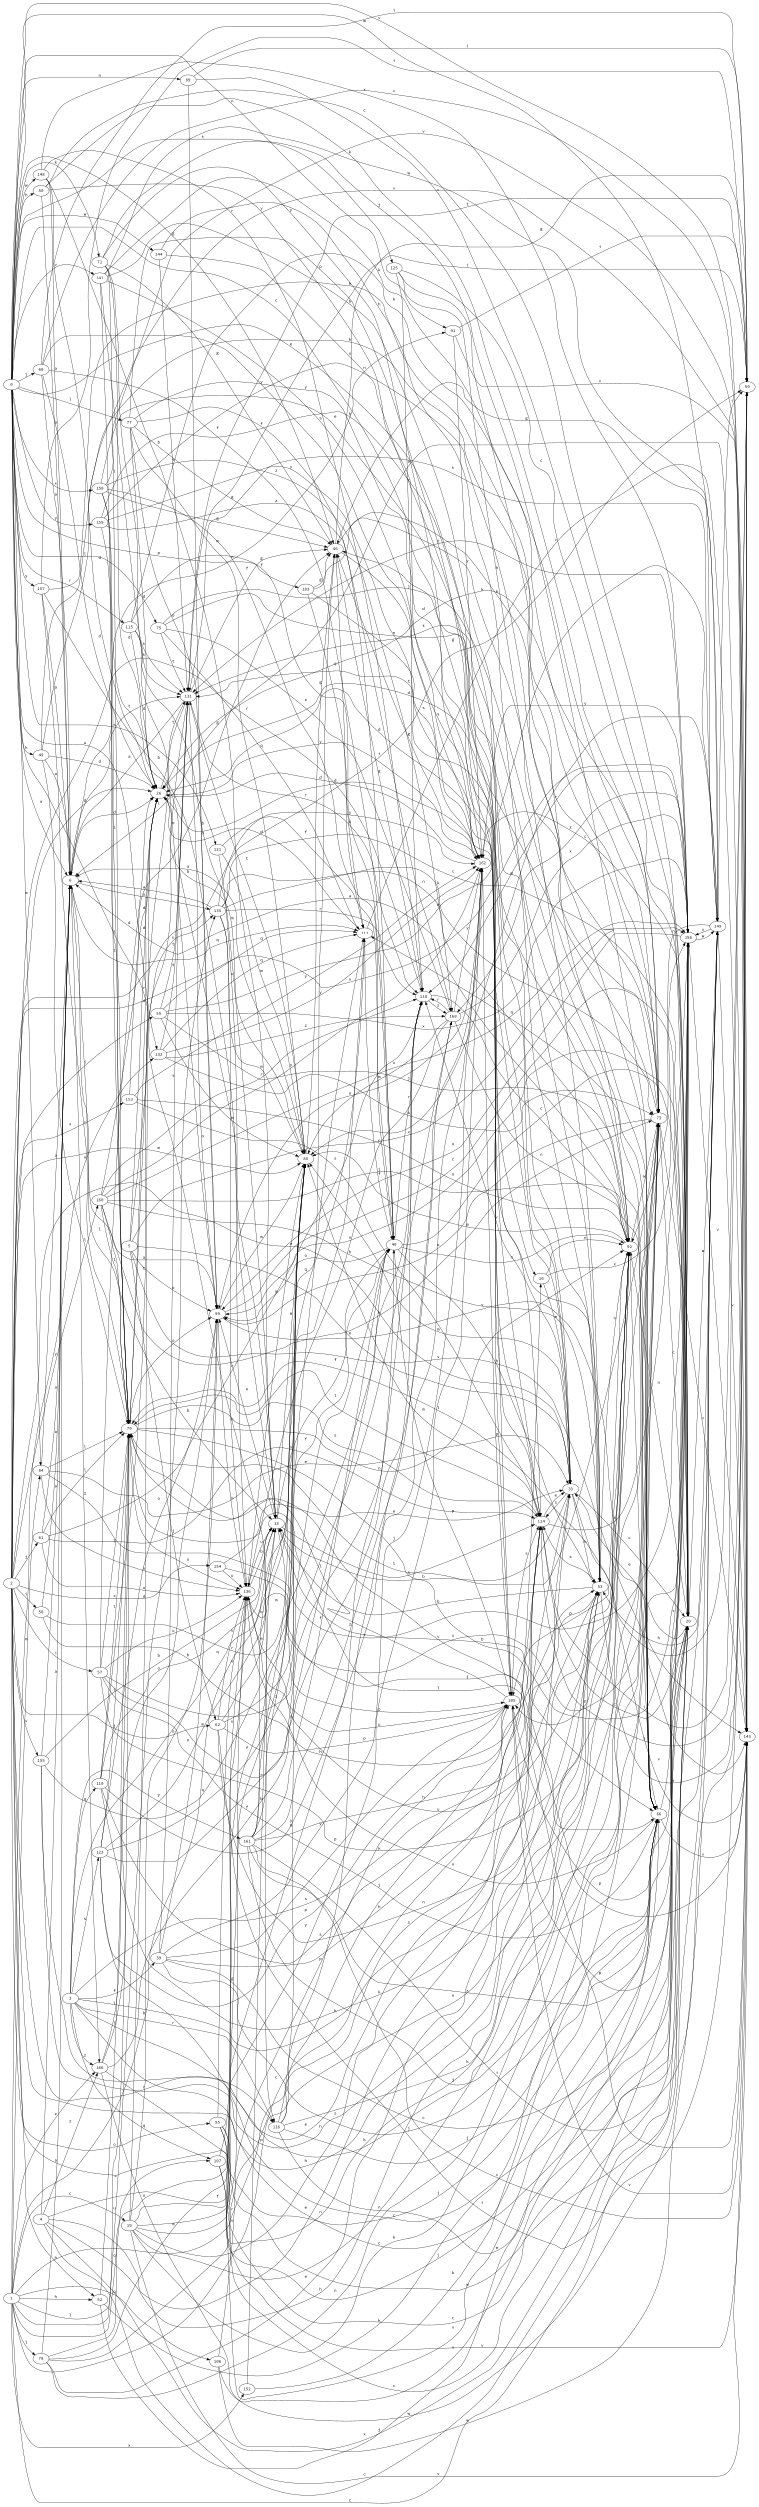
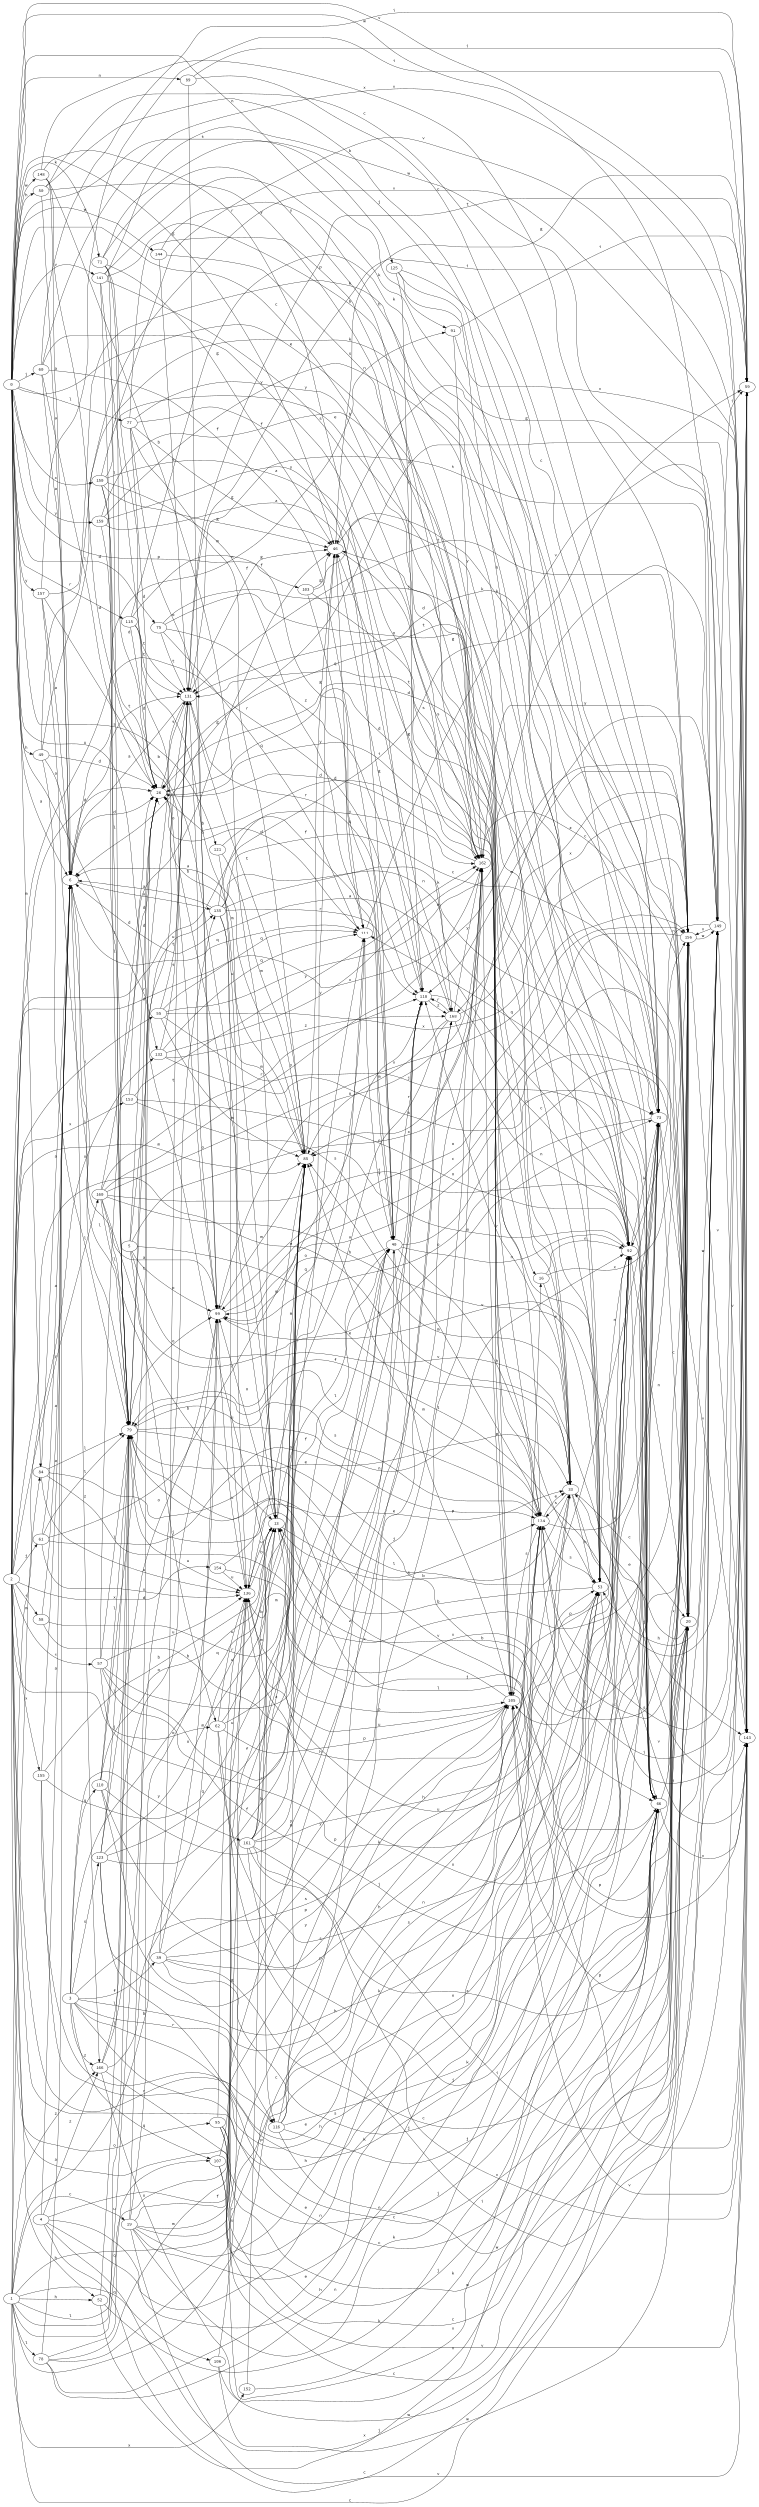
(521, 245) -> (526, 245)
